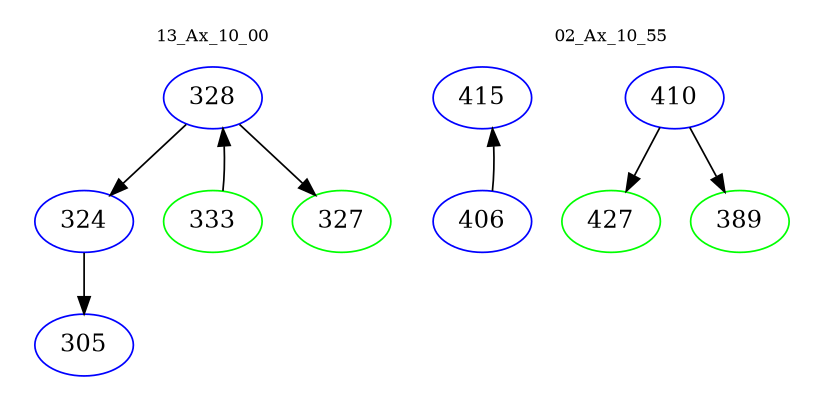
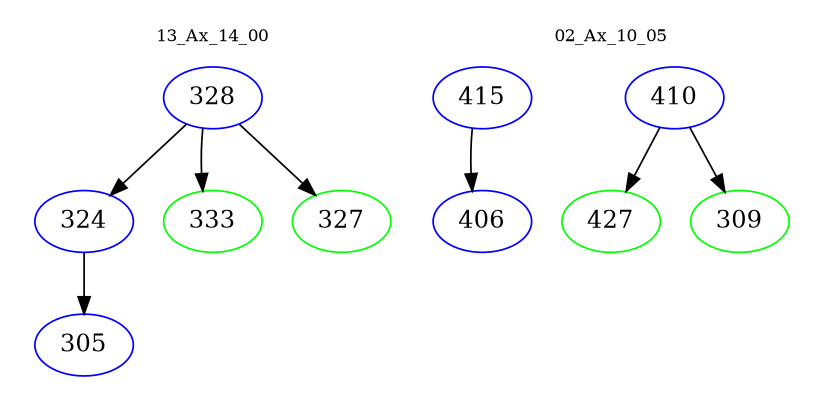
(213, 37) -> (213, 37)
(611, 37) -> (611, 37)
(224, 169) -> (201, 151)
(494, 169) -> (471, 151)
(740, 221) -> (740, 221)
